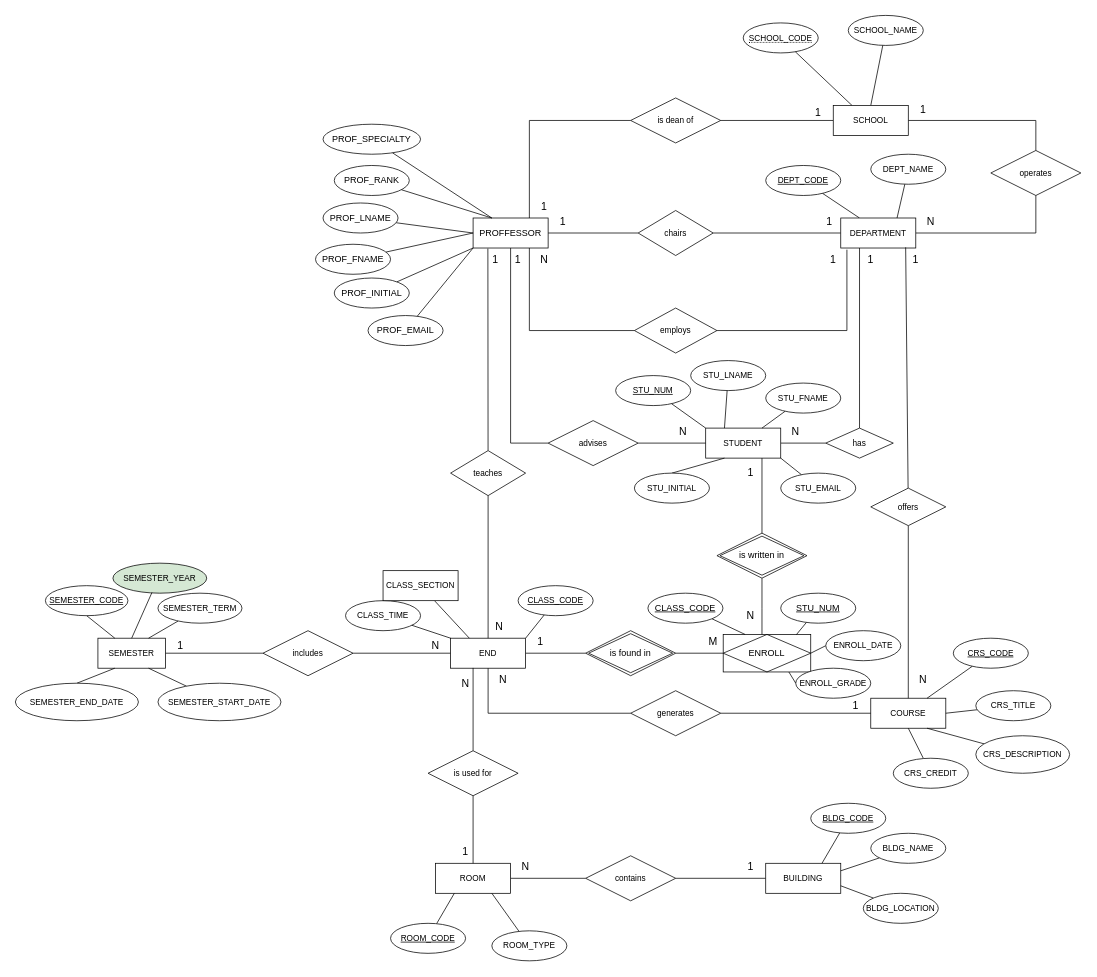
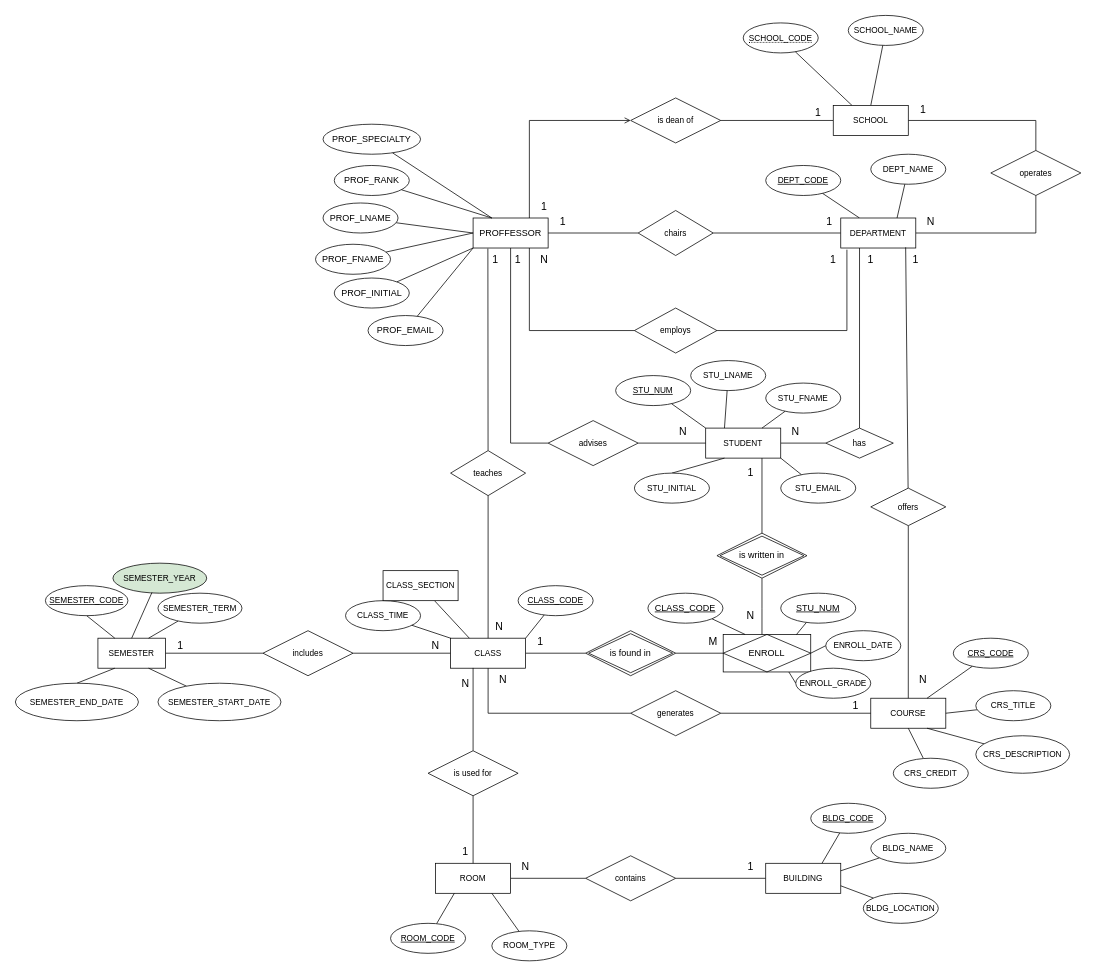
(626, 120) -> (626, 120)
(488, 653) -> (488, 653)
